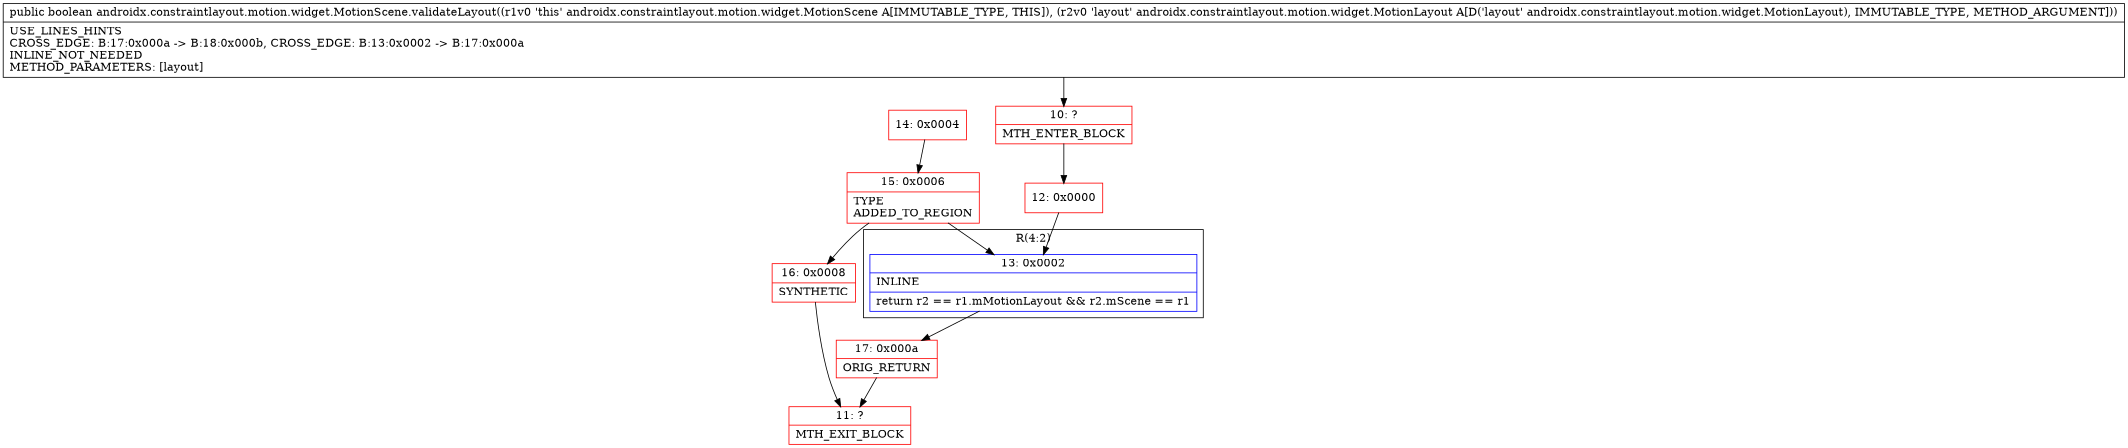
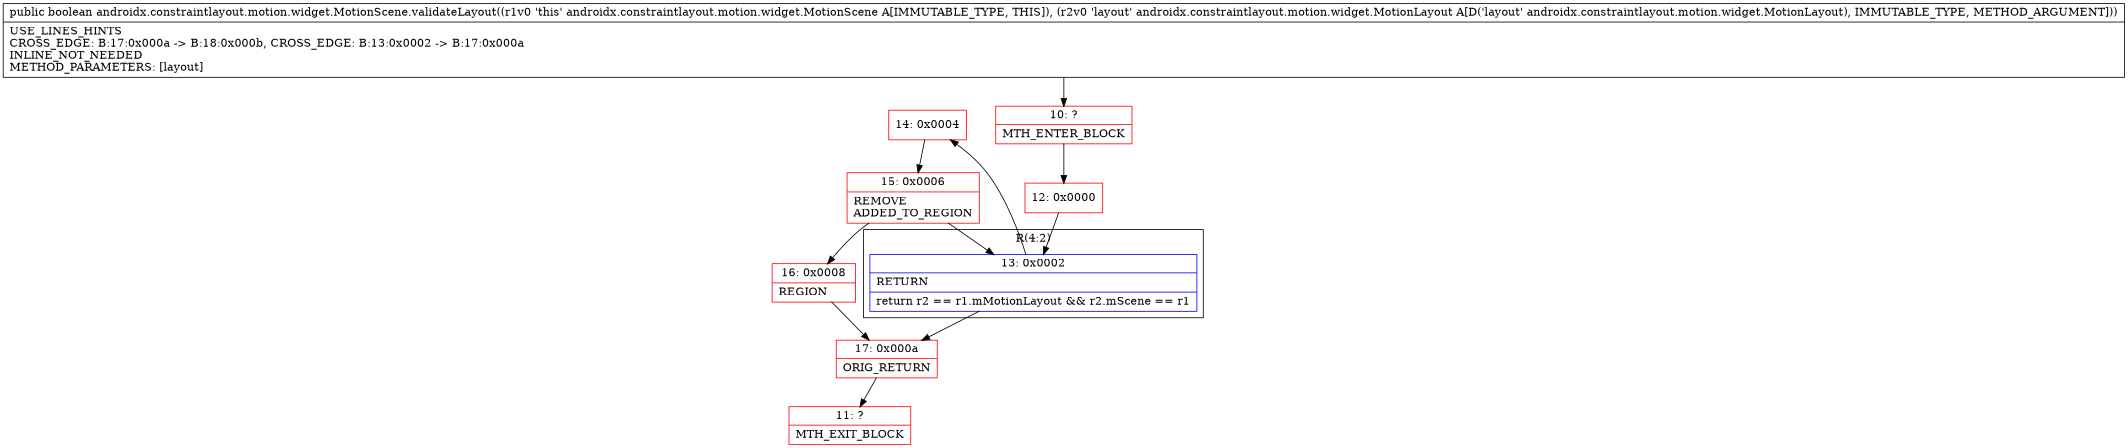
none -> (1000, 194)
(869, 201) -> (880, 201)
(898, 282) -> (902, 282)
(814, 292) -> (803, 292)
(823, 352) -> (847, 318)
